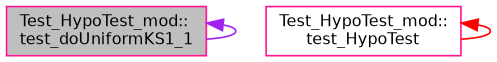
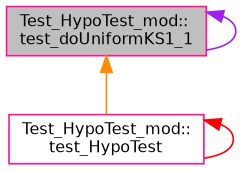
none -> (106, 94)
